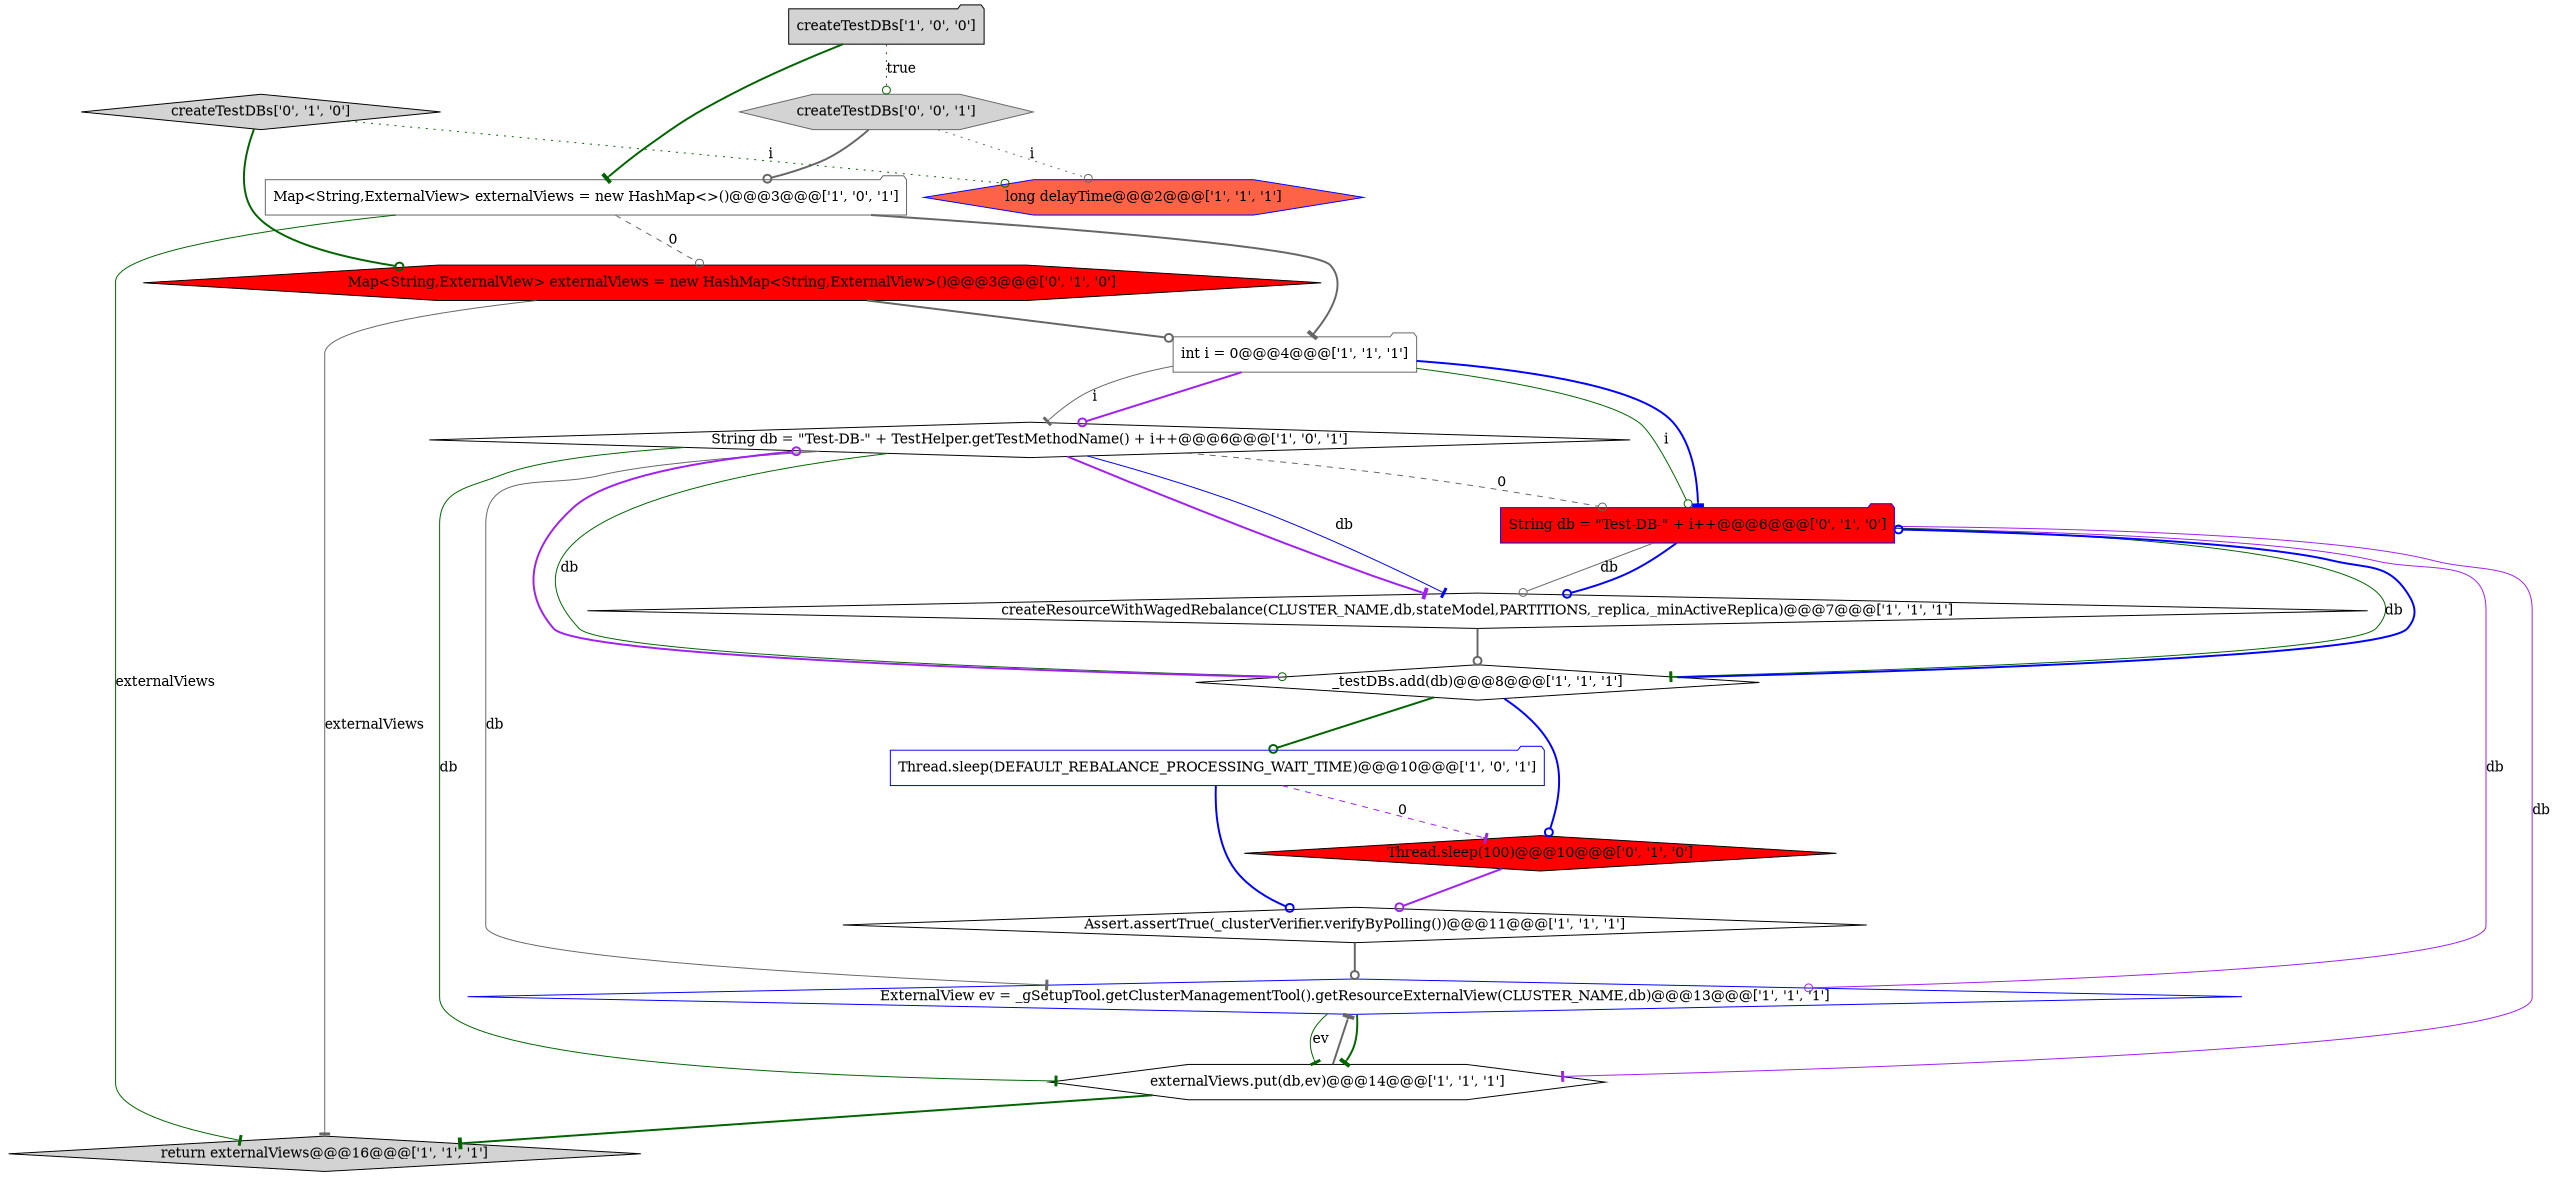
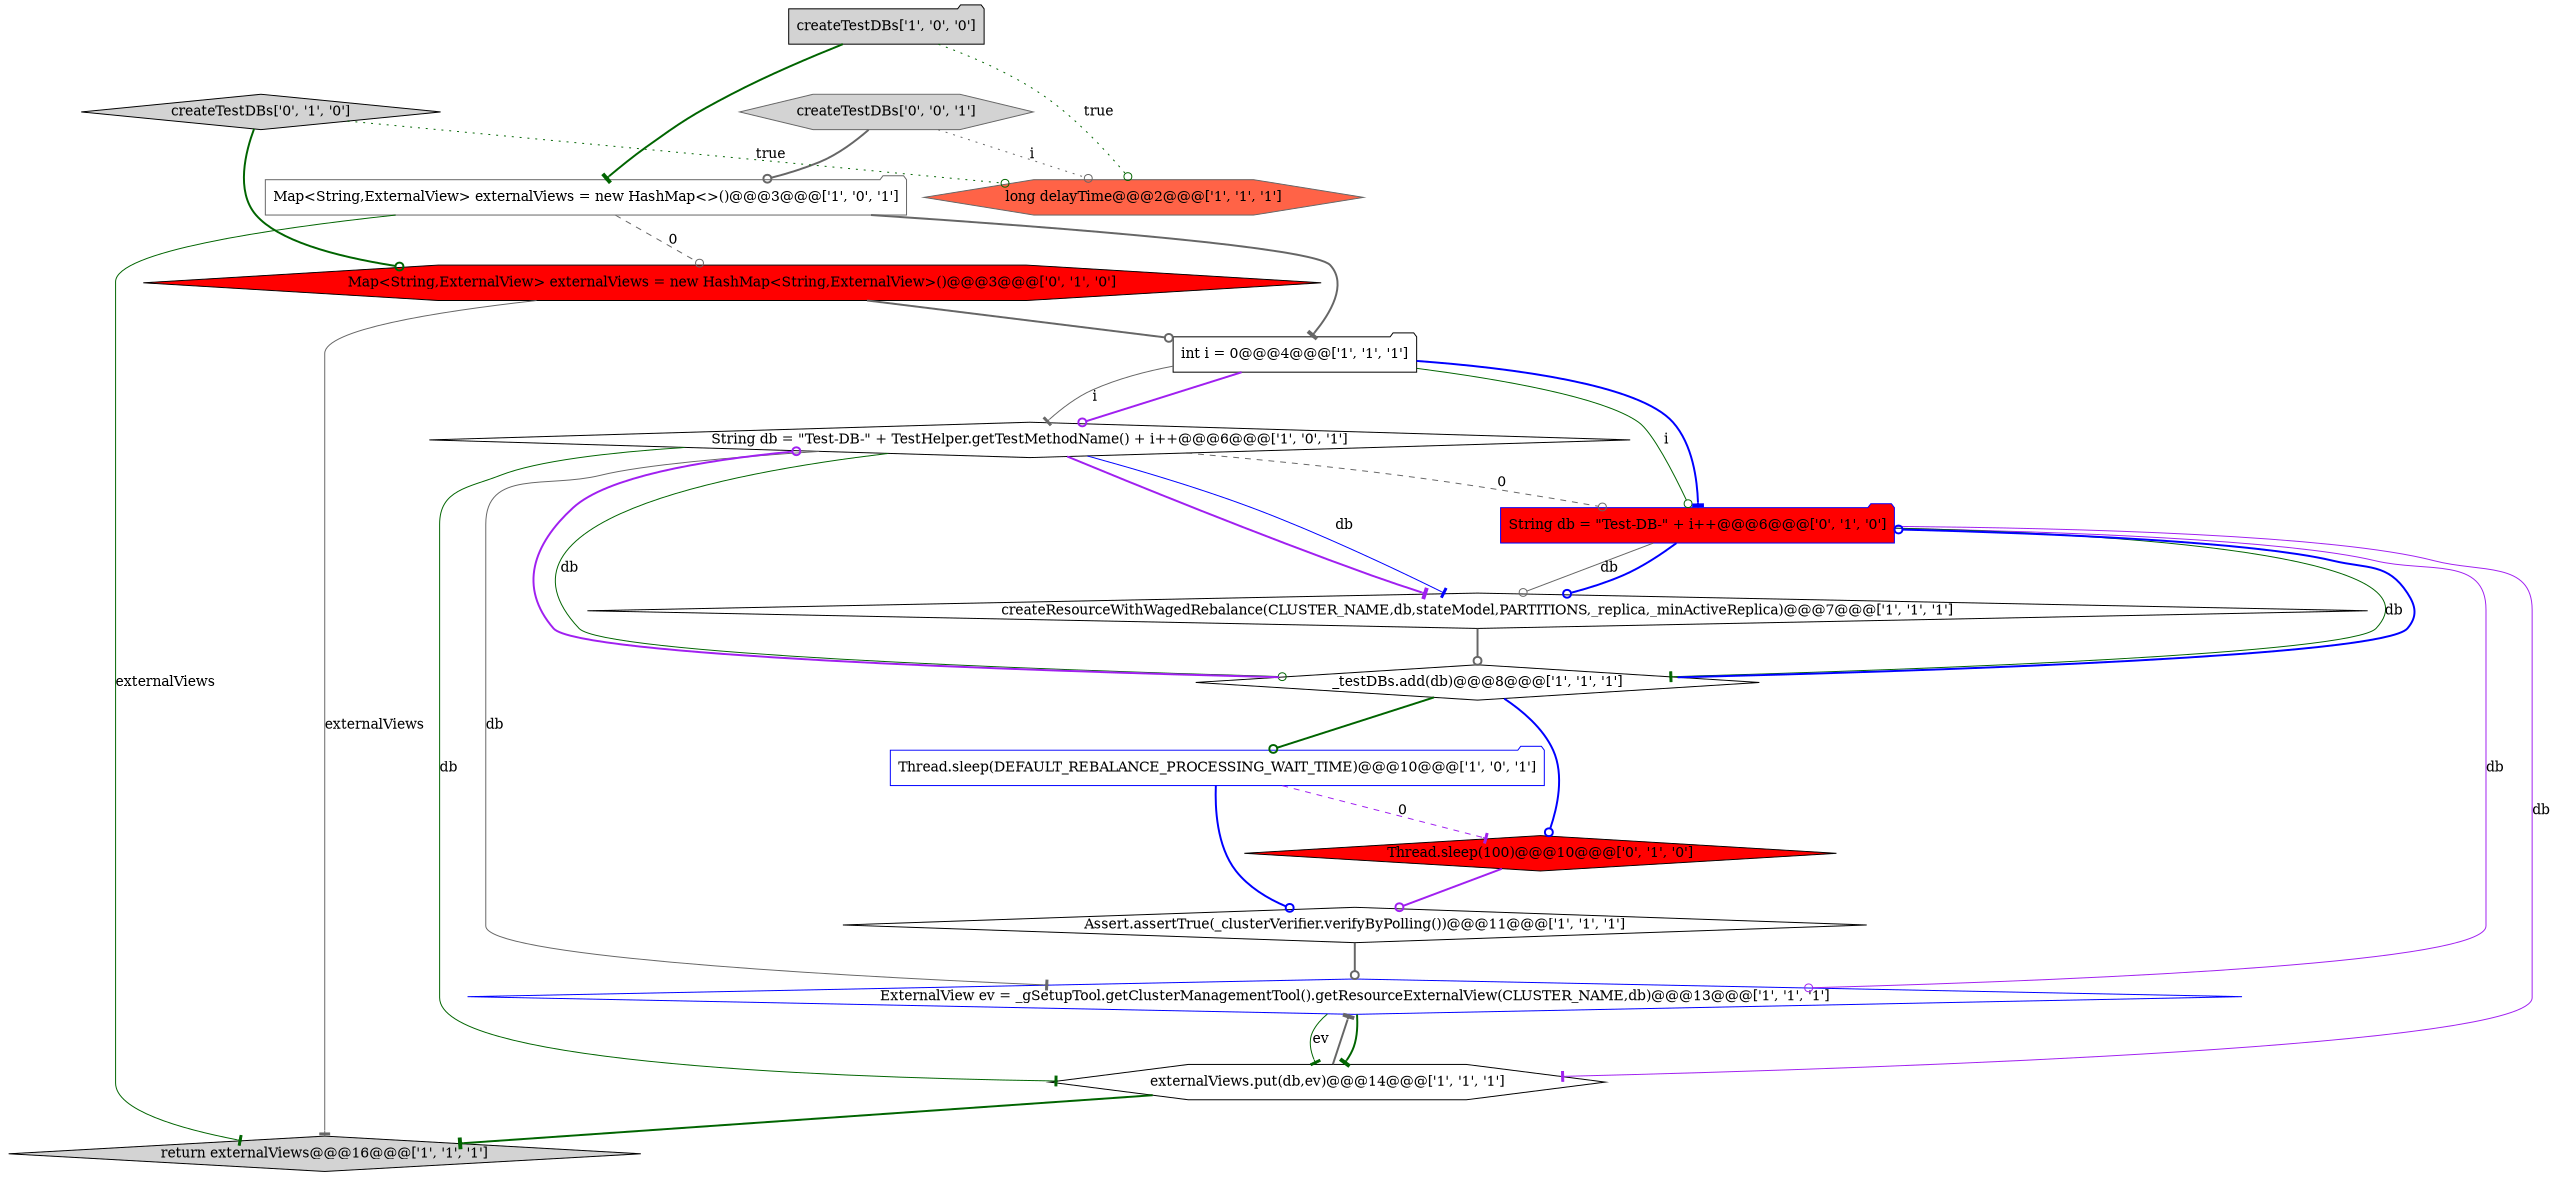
(886, 65) -> (1042, 94)
(771, 155) -> (771, 155)
(1144, 197) -> (1144, 197)
(1295, 354) -> (1295, 354)
